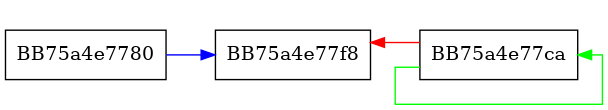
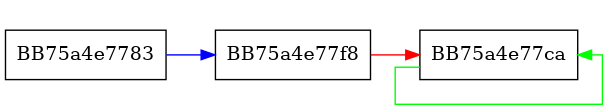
(402, 43) -> (388, 55)
(86, 55) -> (86, 55)
